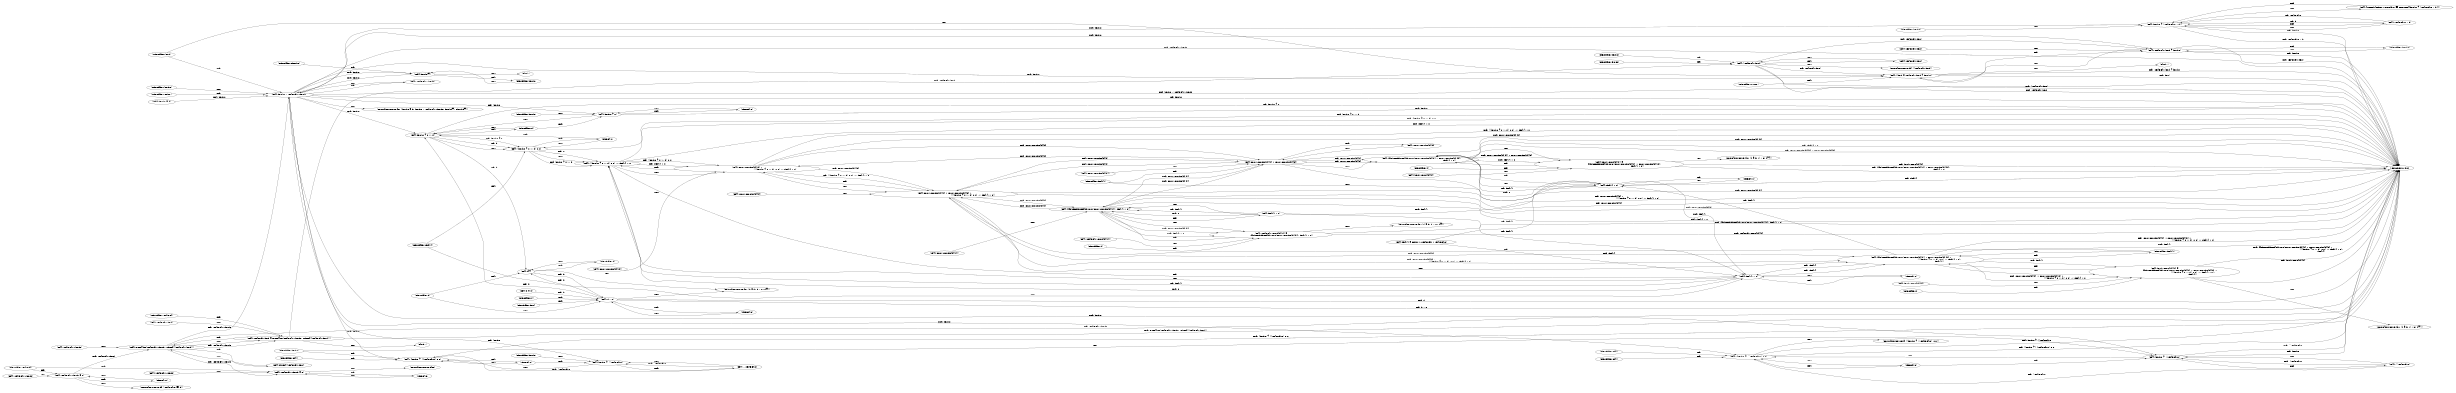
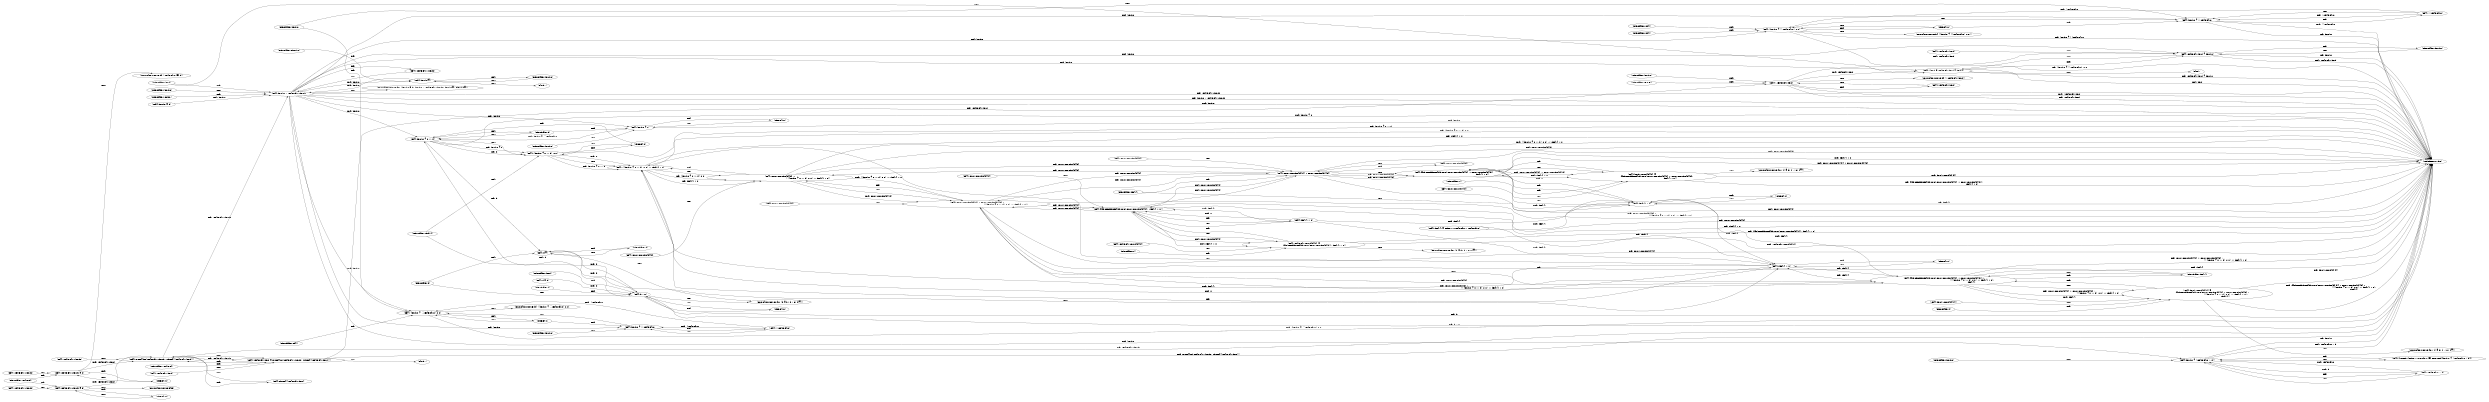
(1749, 85) -> none
(526, 119) -> (542, 137)
none -> (542, 307)
(222, 363) -> (116, 371)
